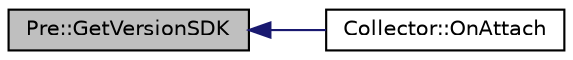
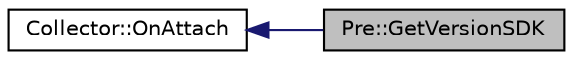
(298, 30) -> (296, 30)
